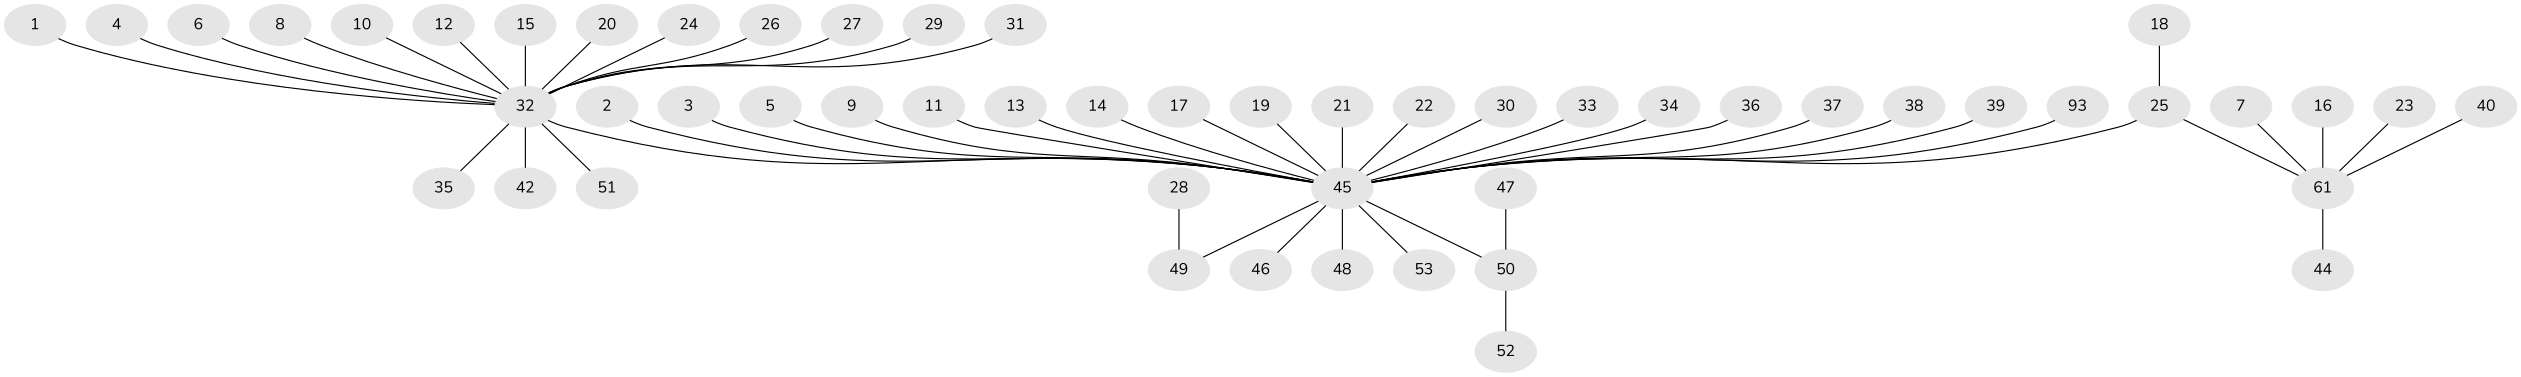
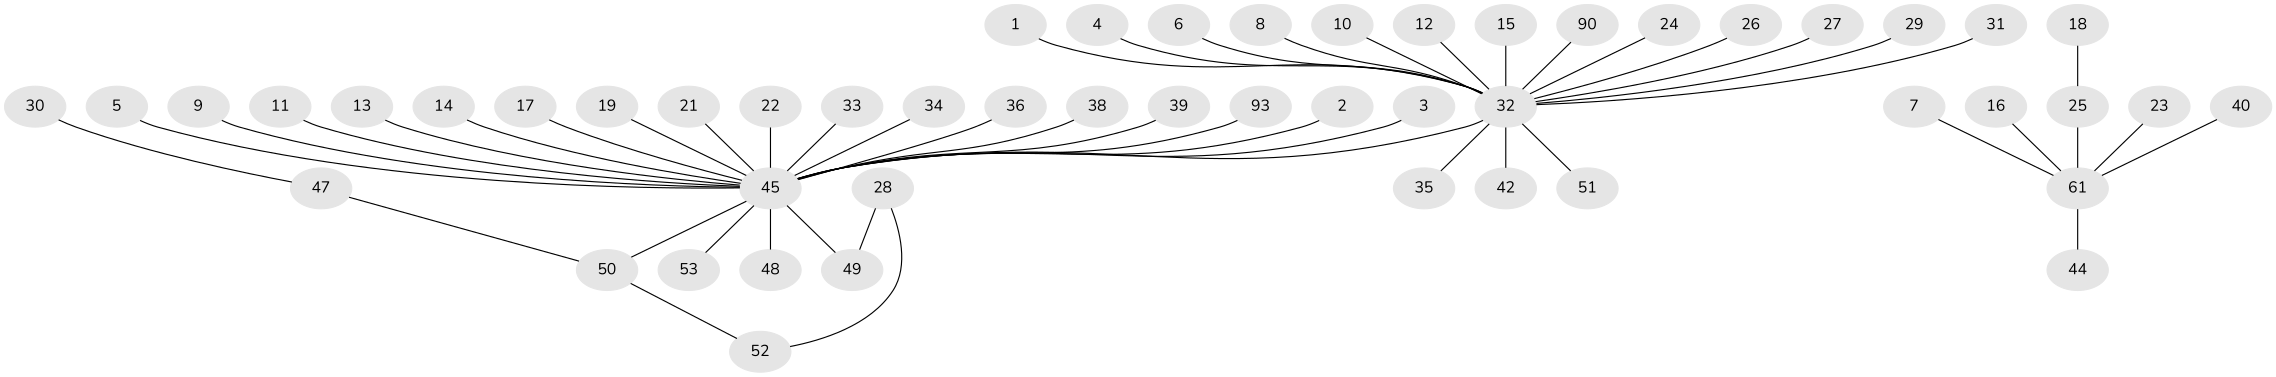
(607, 25) -> (1587, 25)
(1833, 107) -> none
(1424, 147) -> (174, 156)
(1890, 162) -> none
(1261, 270) -> none
none -> (882, 304)
